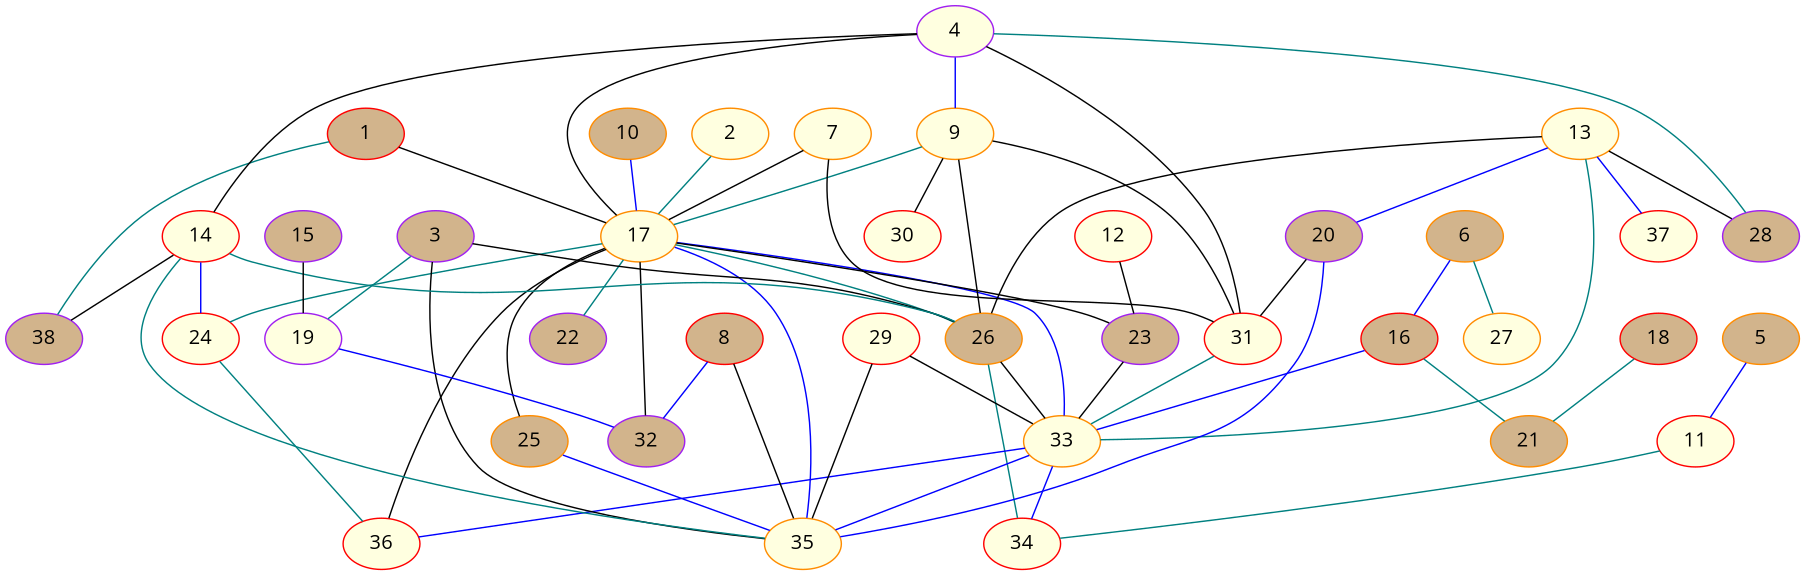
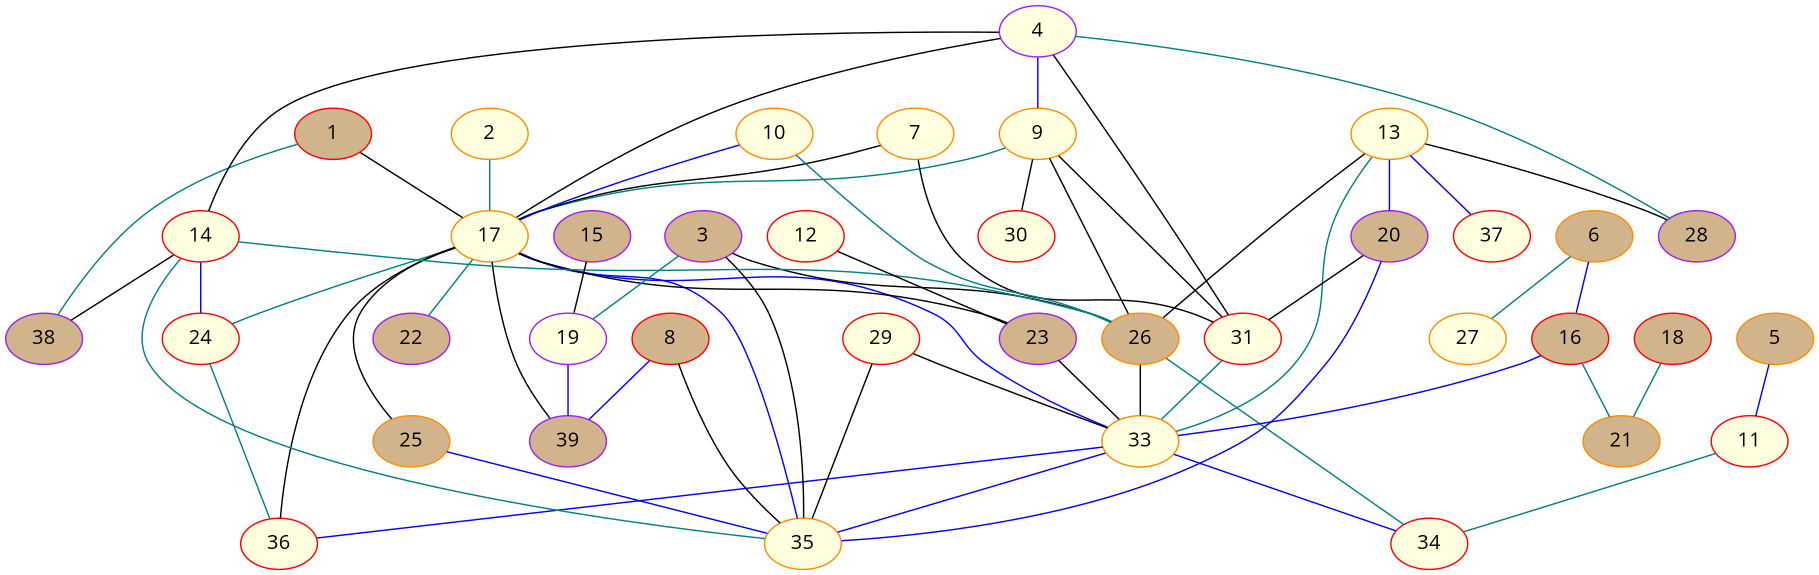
(628, 134) -> (774, 134)
(809, 276) -> (938, 267)
(646, 441) -> (568, 441)
